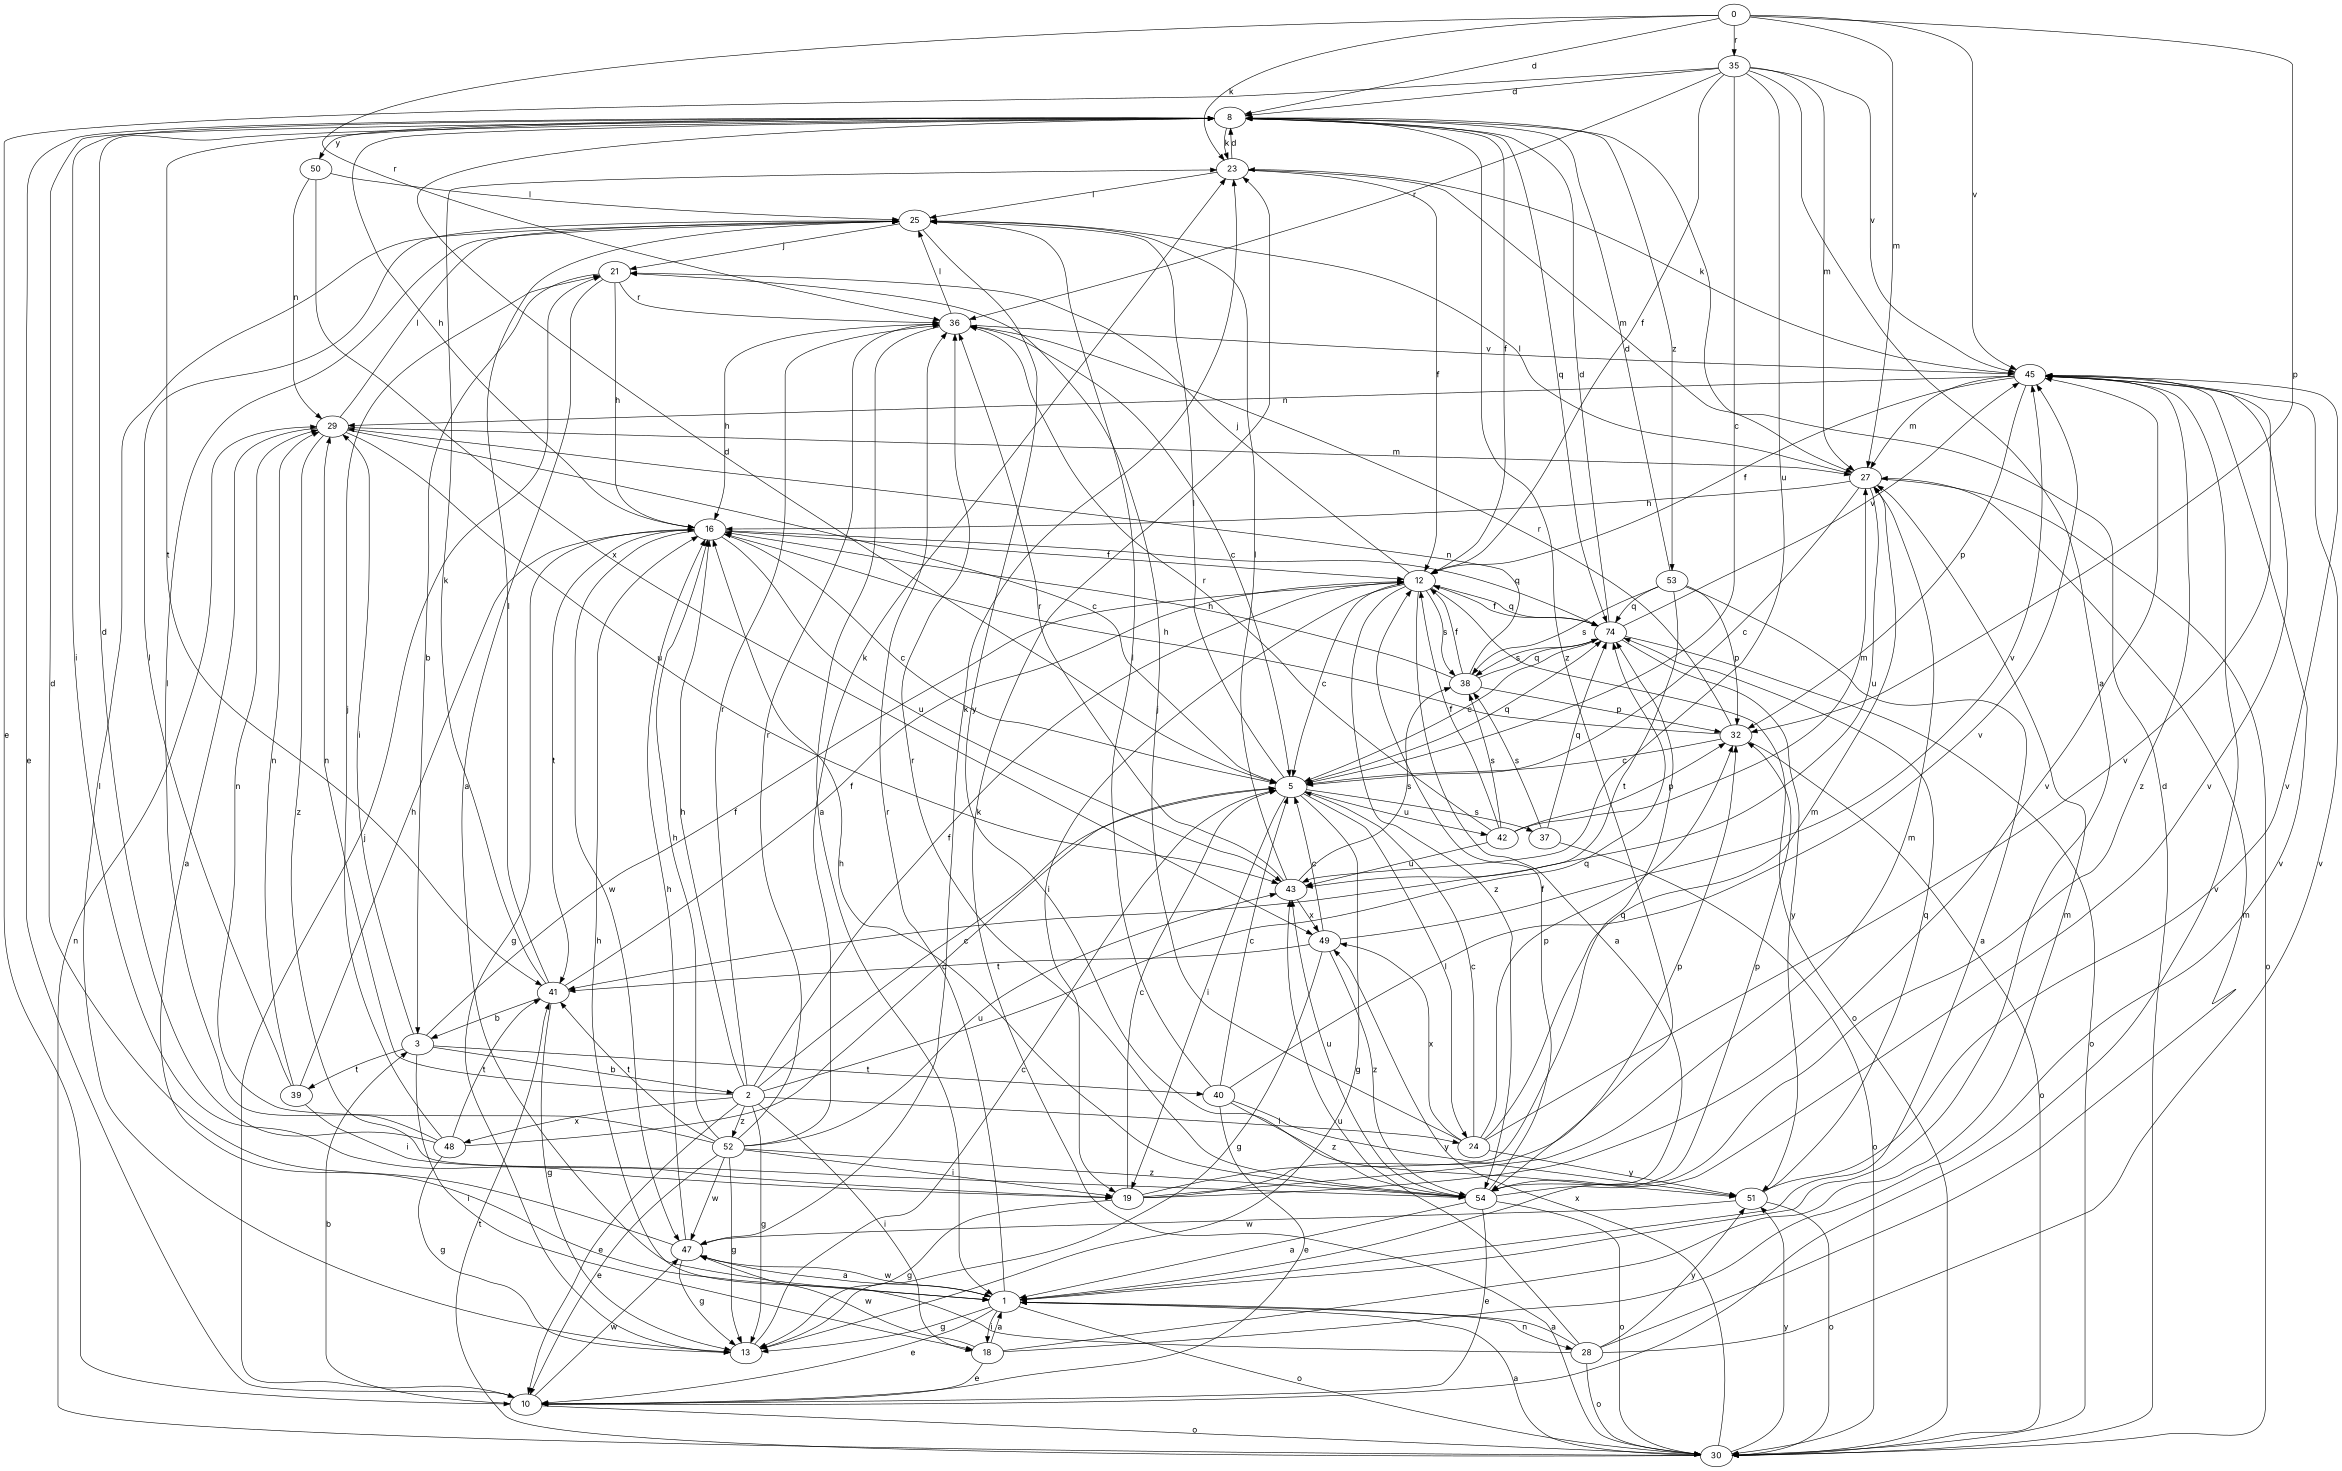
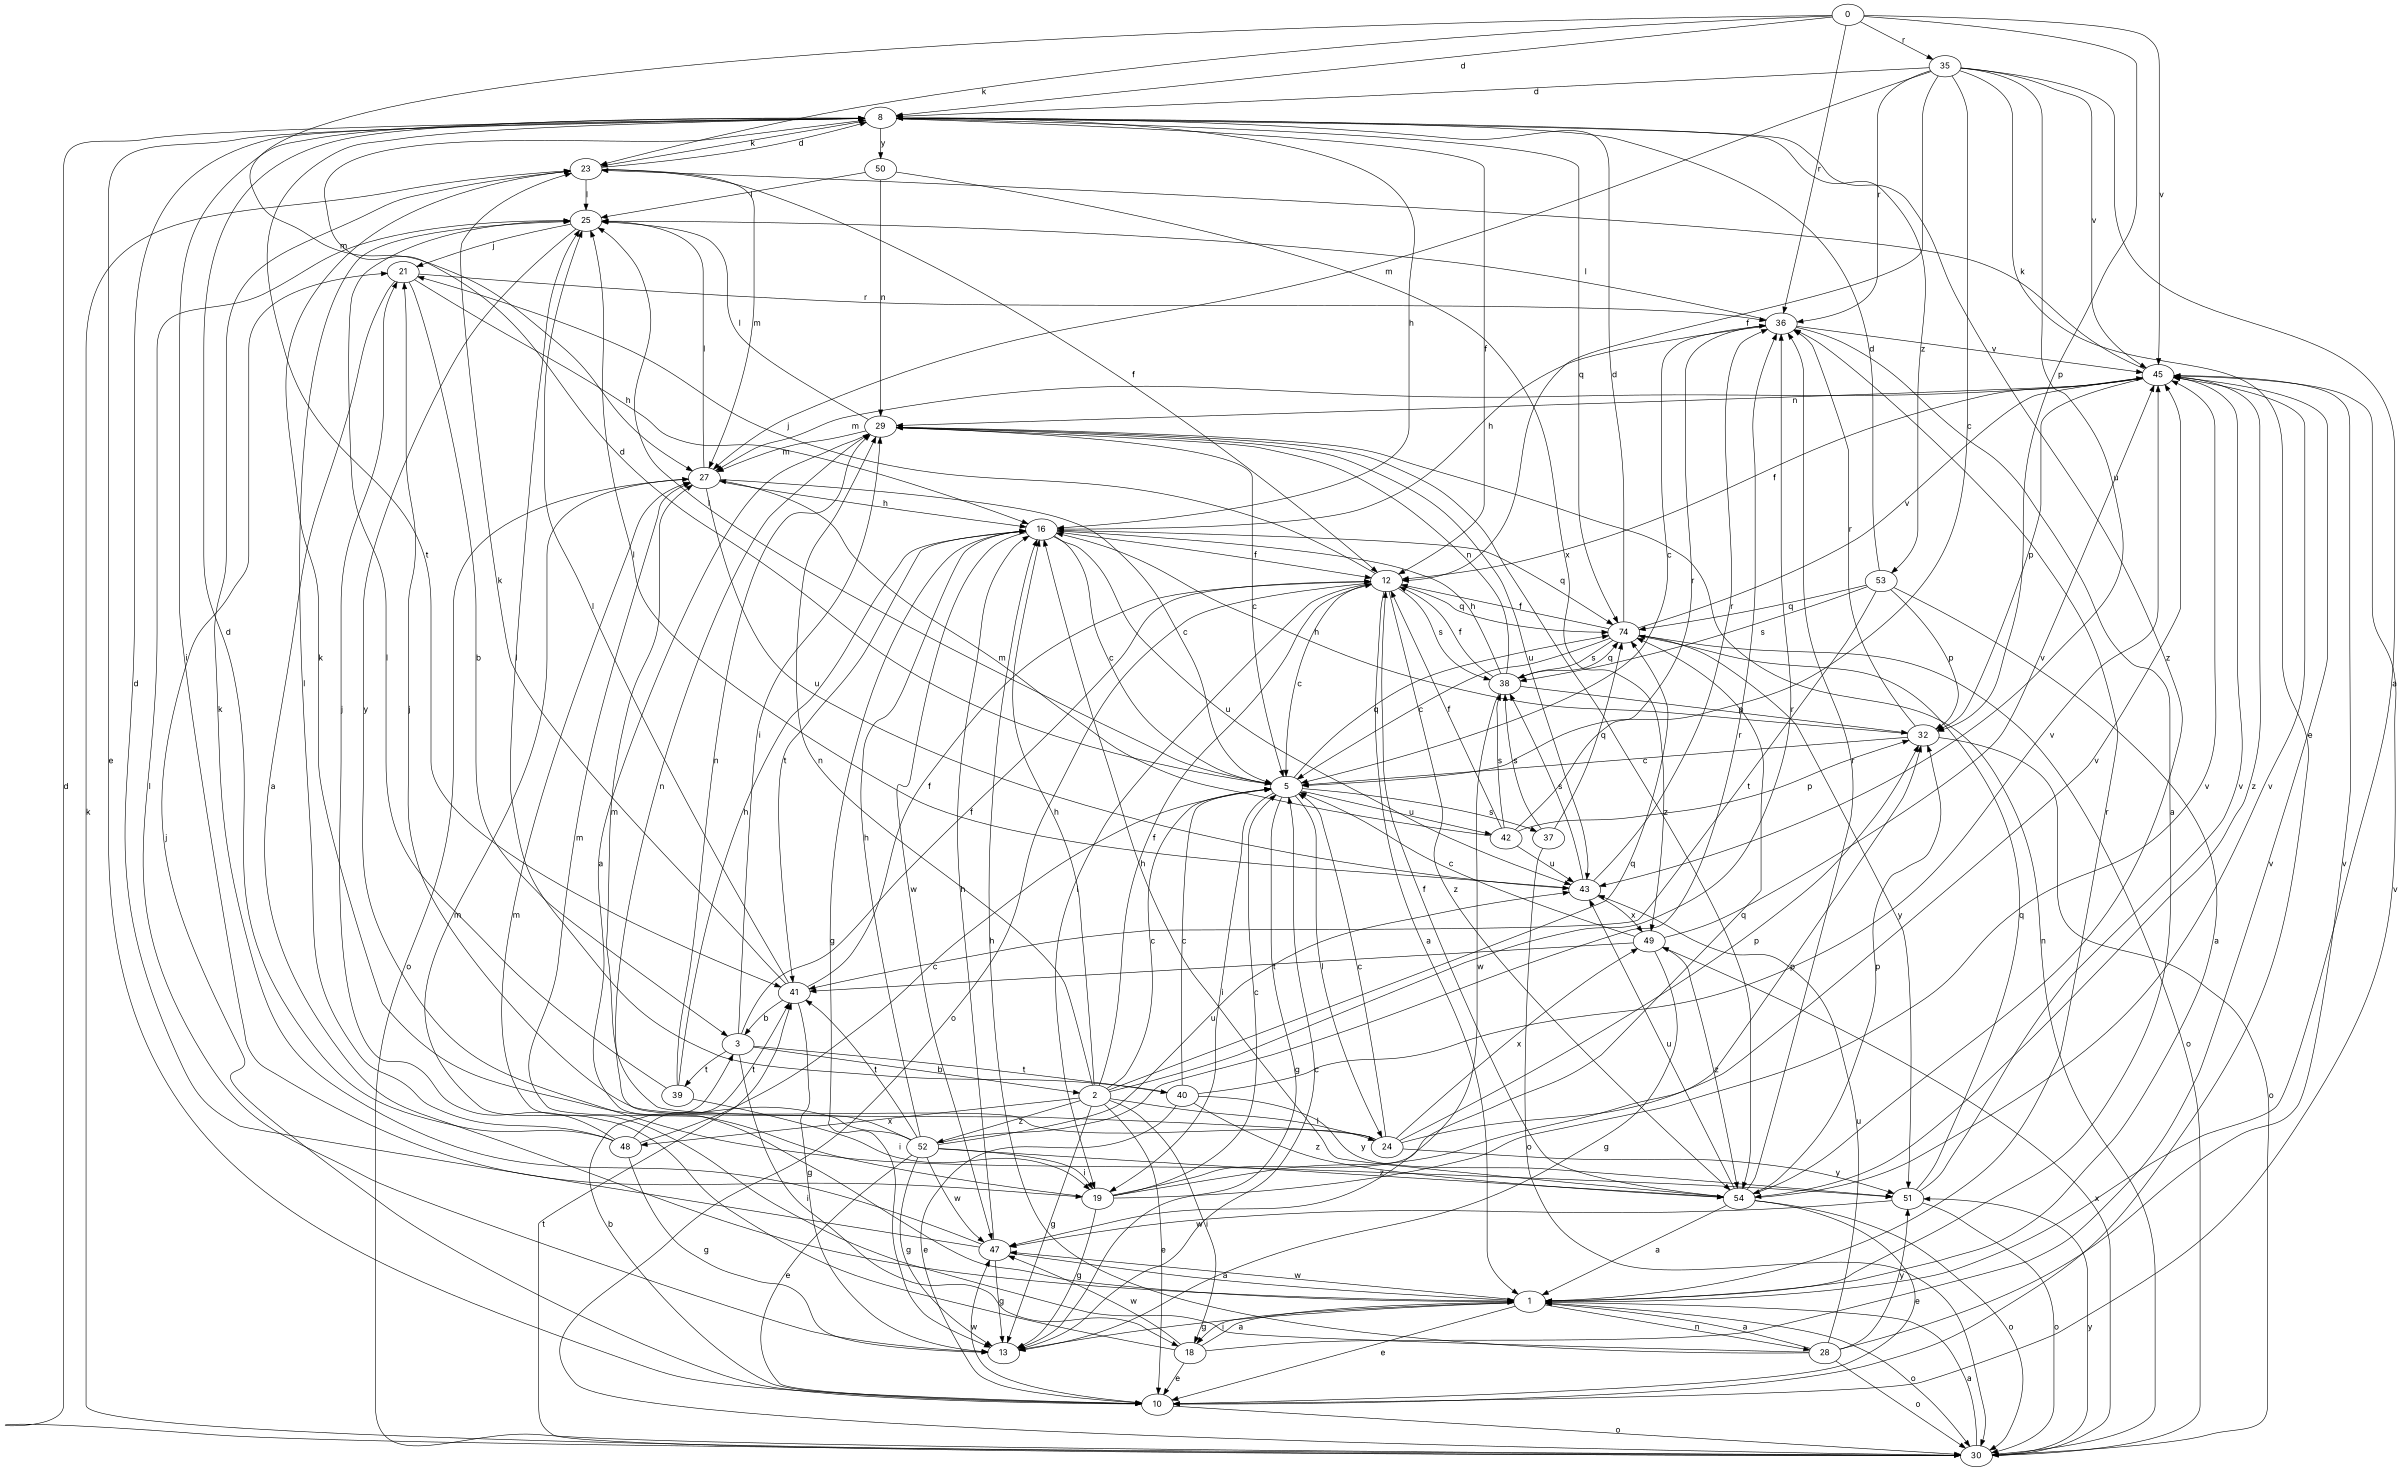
none -> (1465, 1094)
